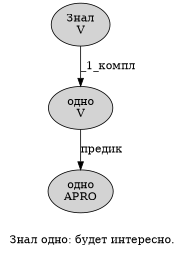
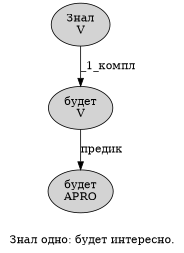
(81, 108) -> (81, 108)
(81, 191) -> (81, 191)
